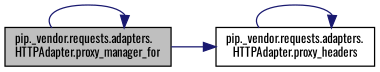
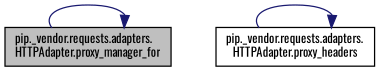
(187, 47) -> none
